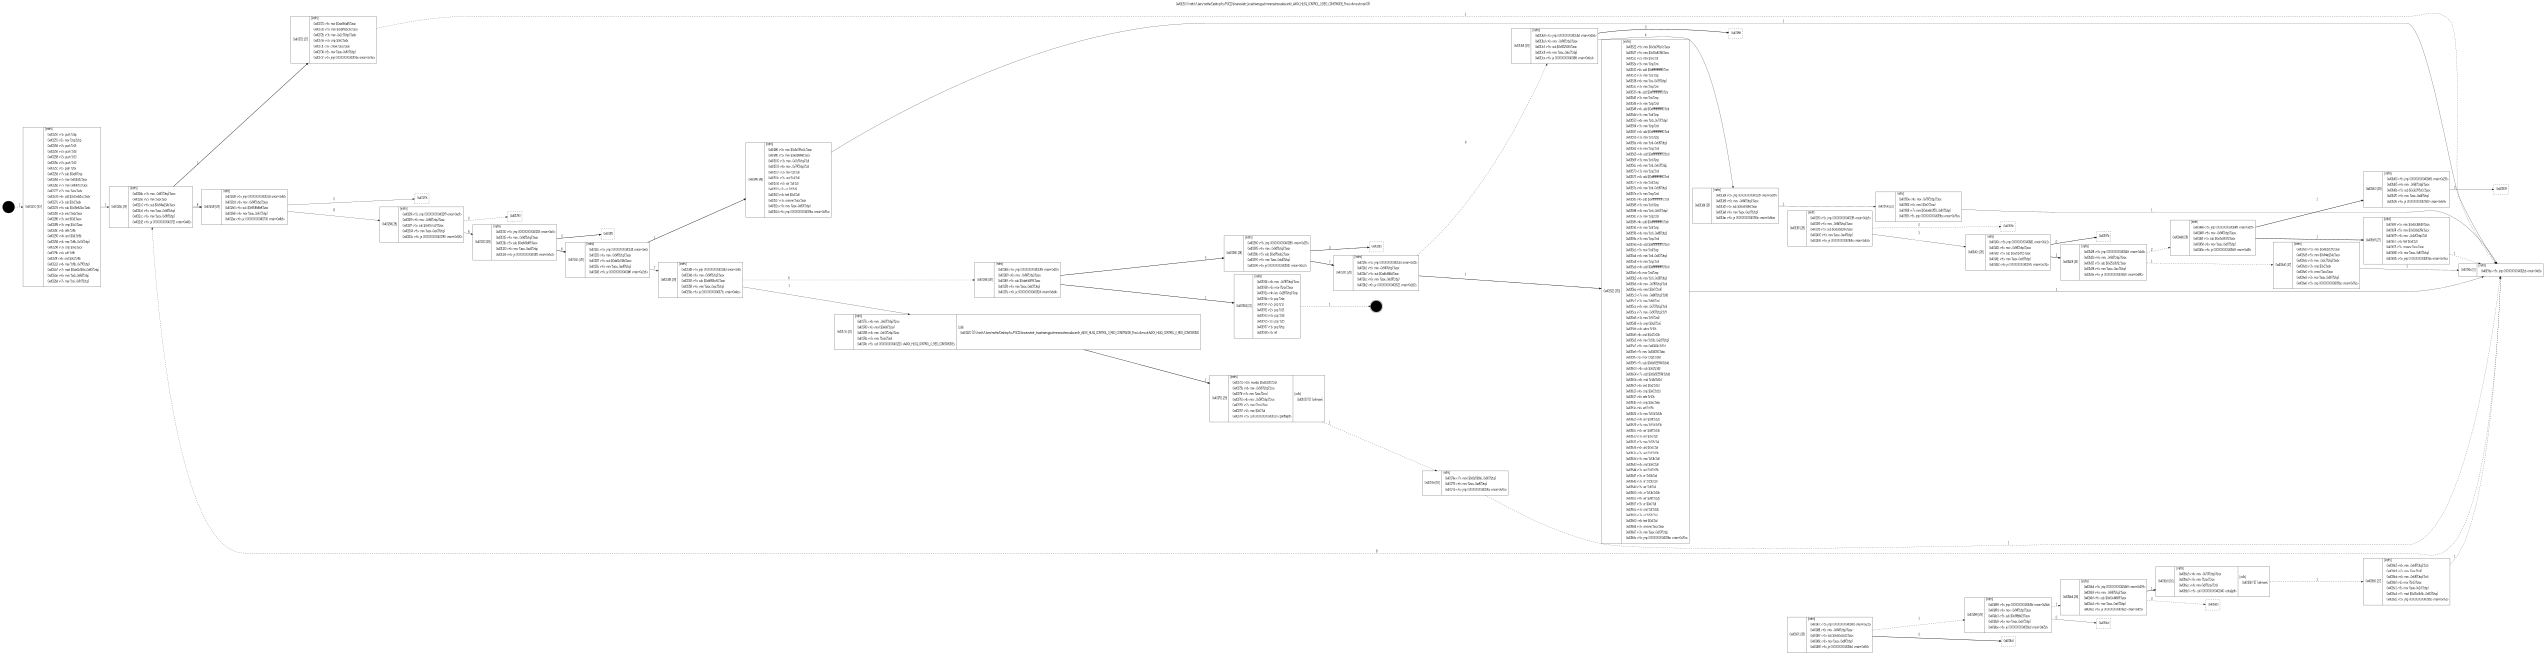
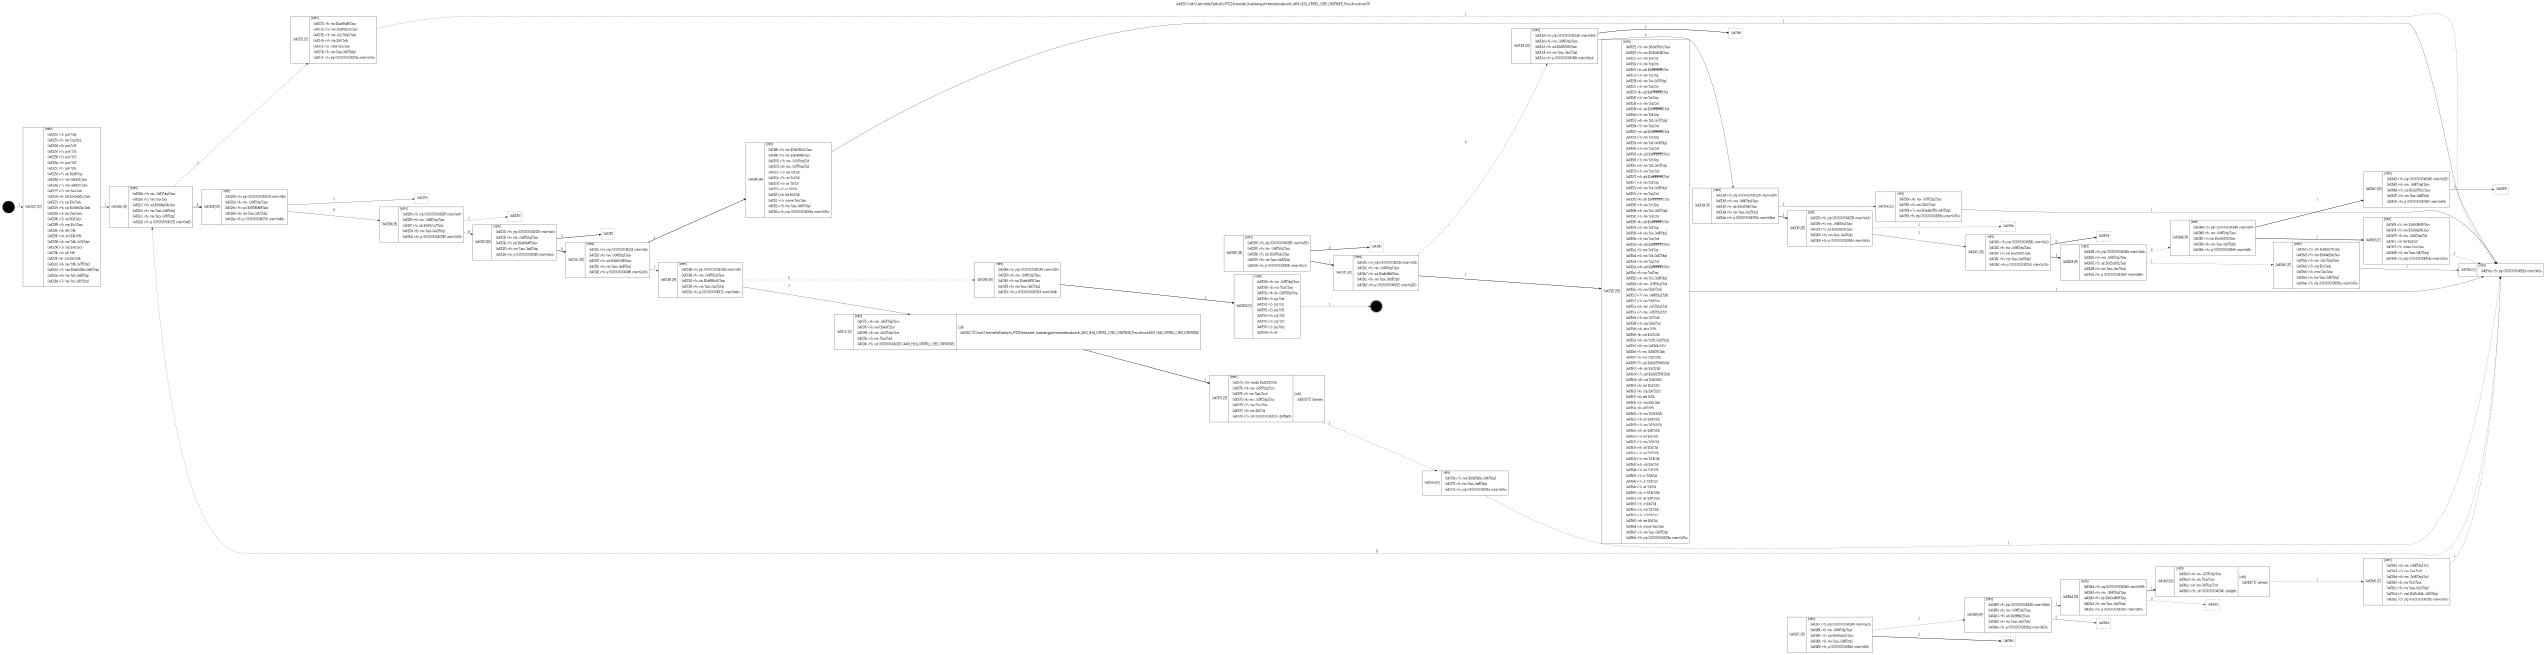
(240, 125) -> (240, 125)
none -> (1782, 217)
(1141, 267) -> none
